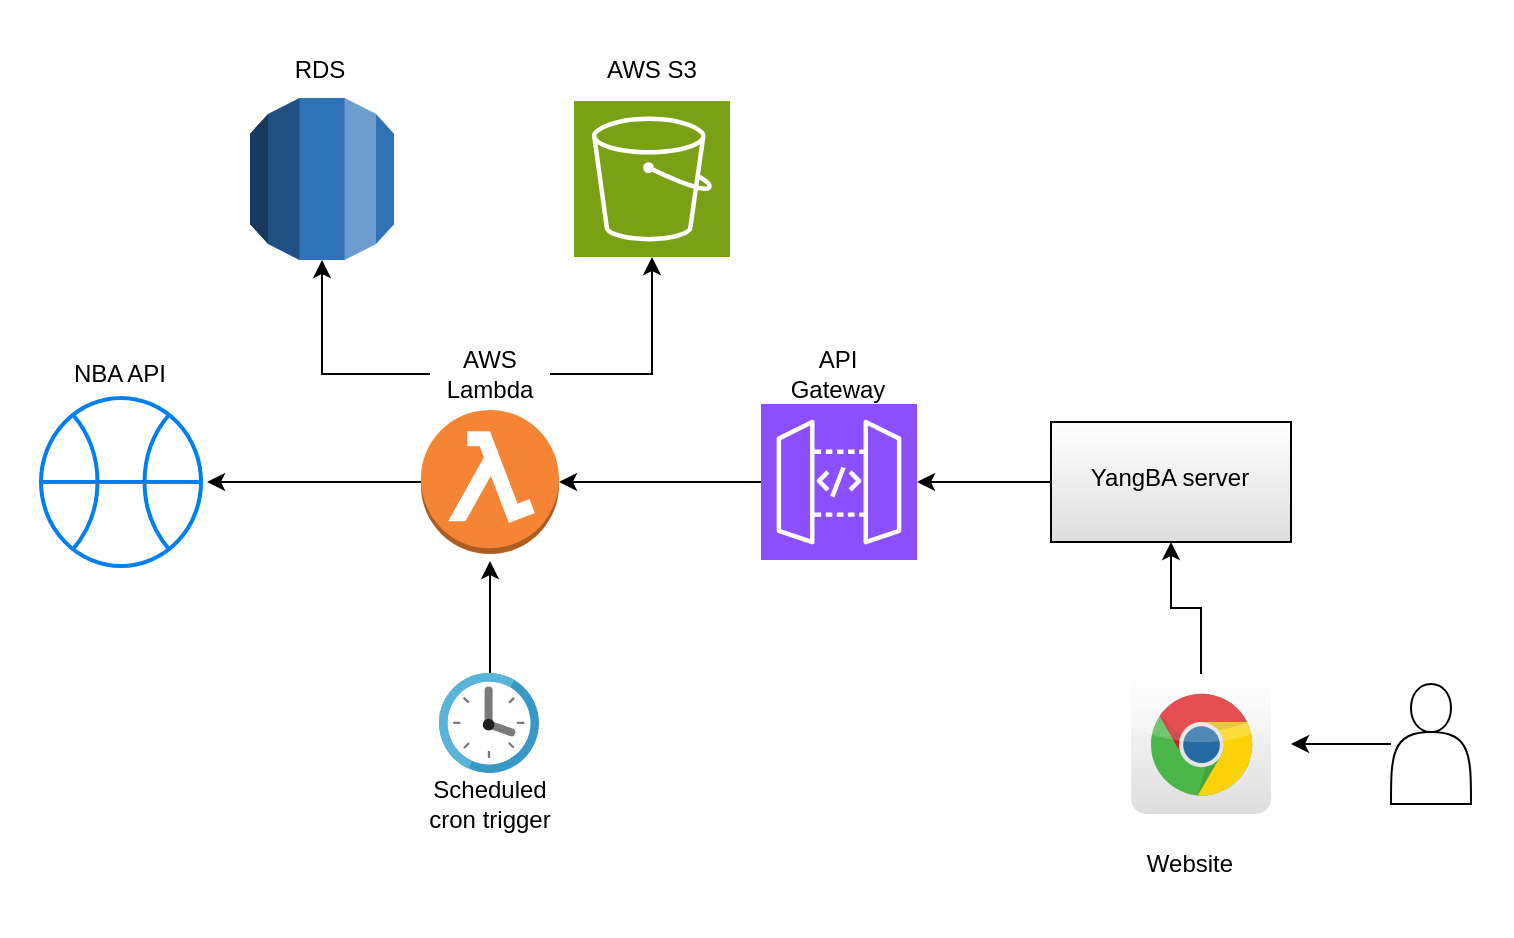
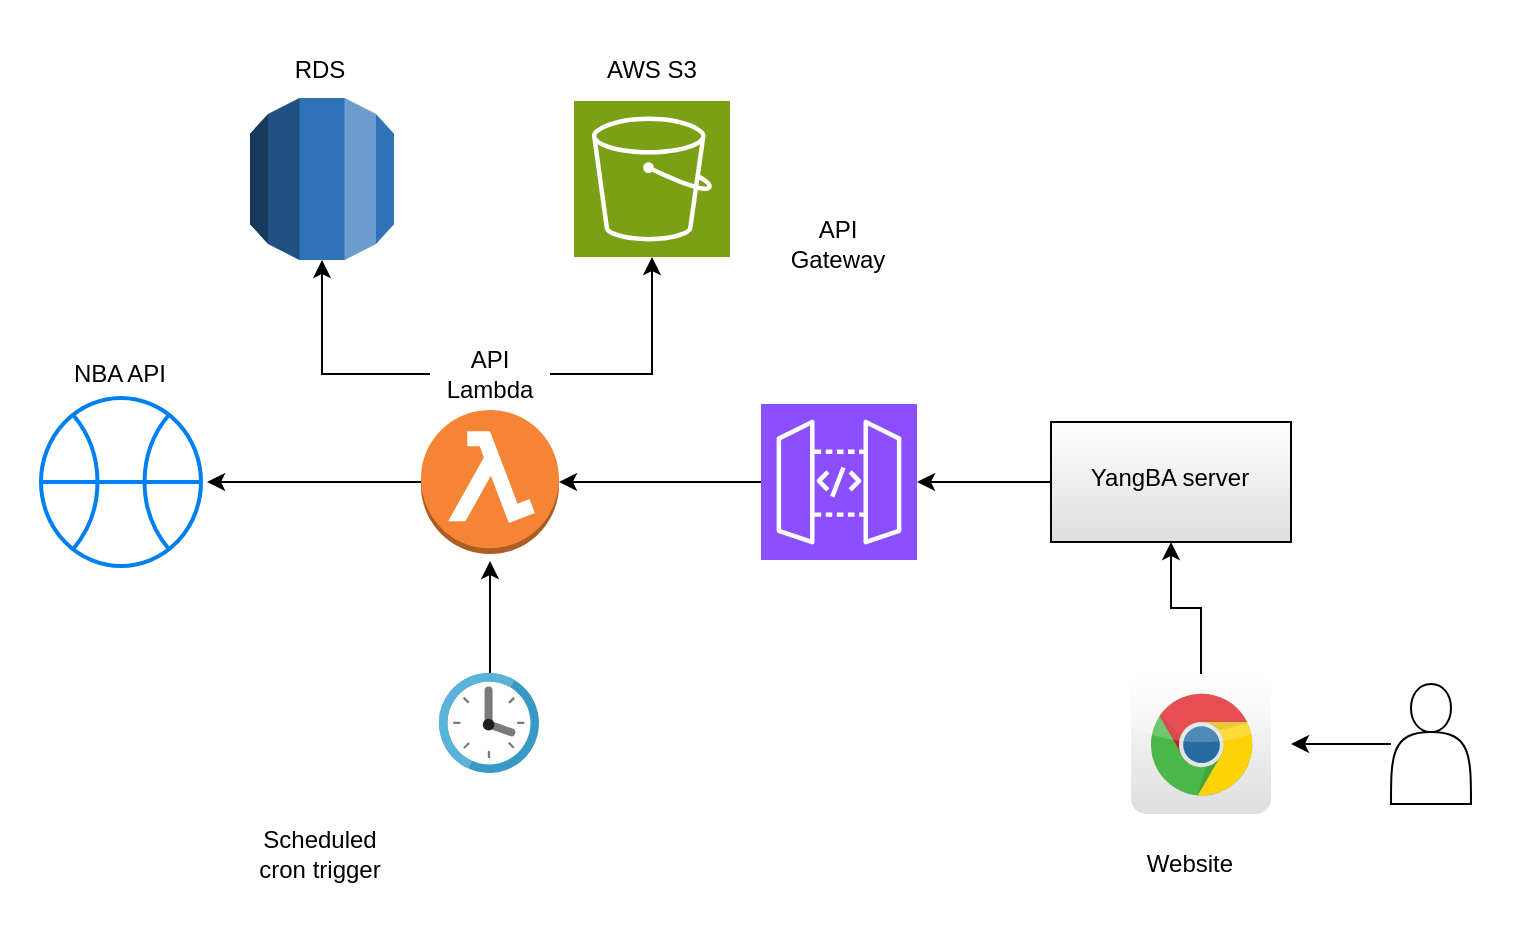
(839, 374) -> (839, 244)
(491, 375) -> (491, 375)
(491, 804) -> (321, 854)
